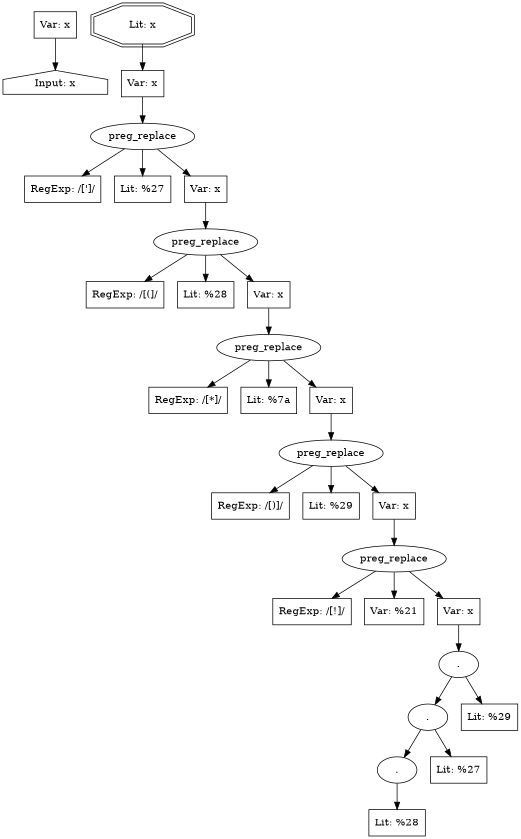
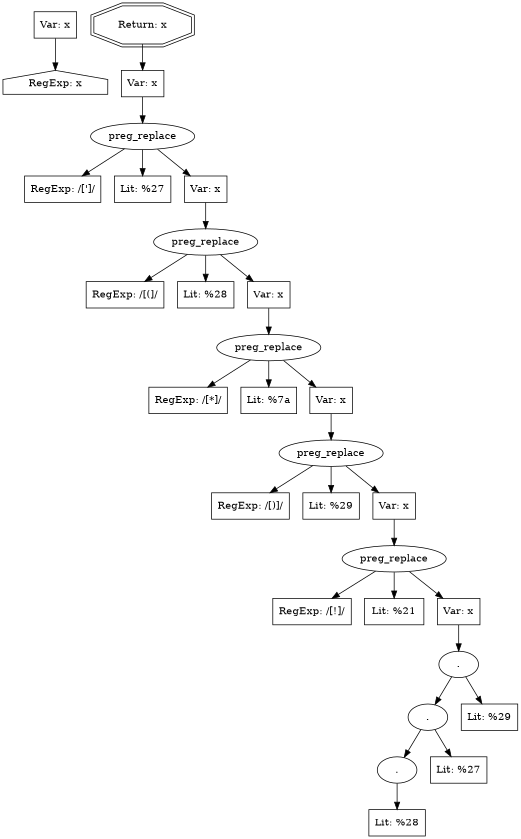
(143, 25) -> (143, 25)
(55, 84) -> (55, 84)
(394, 612) -> (394, 612)
